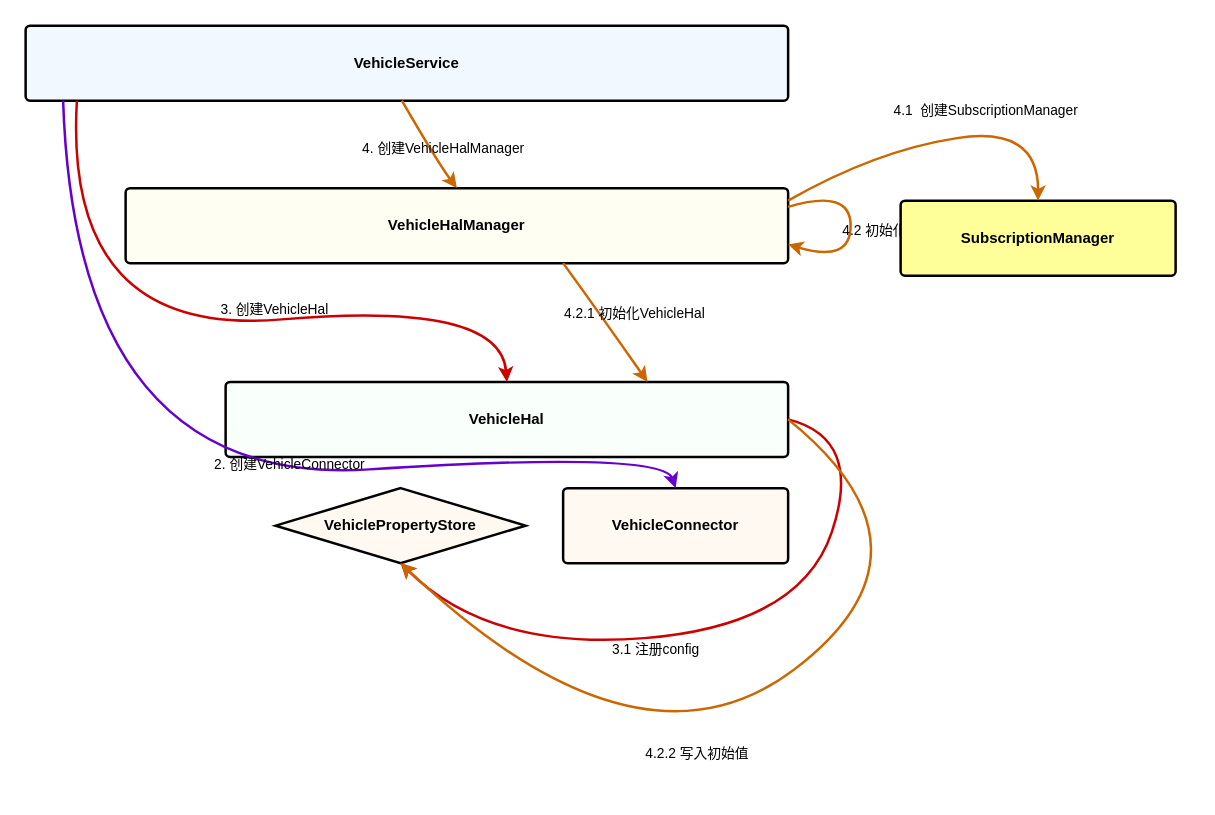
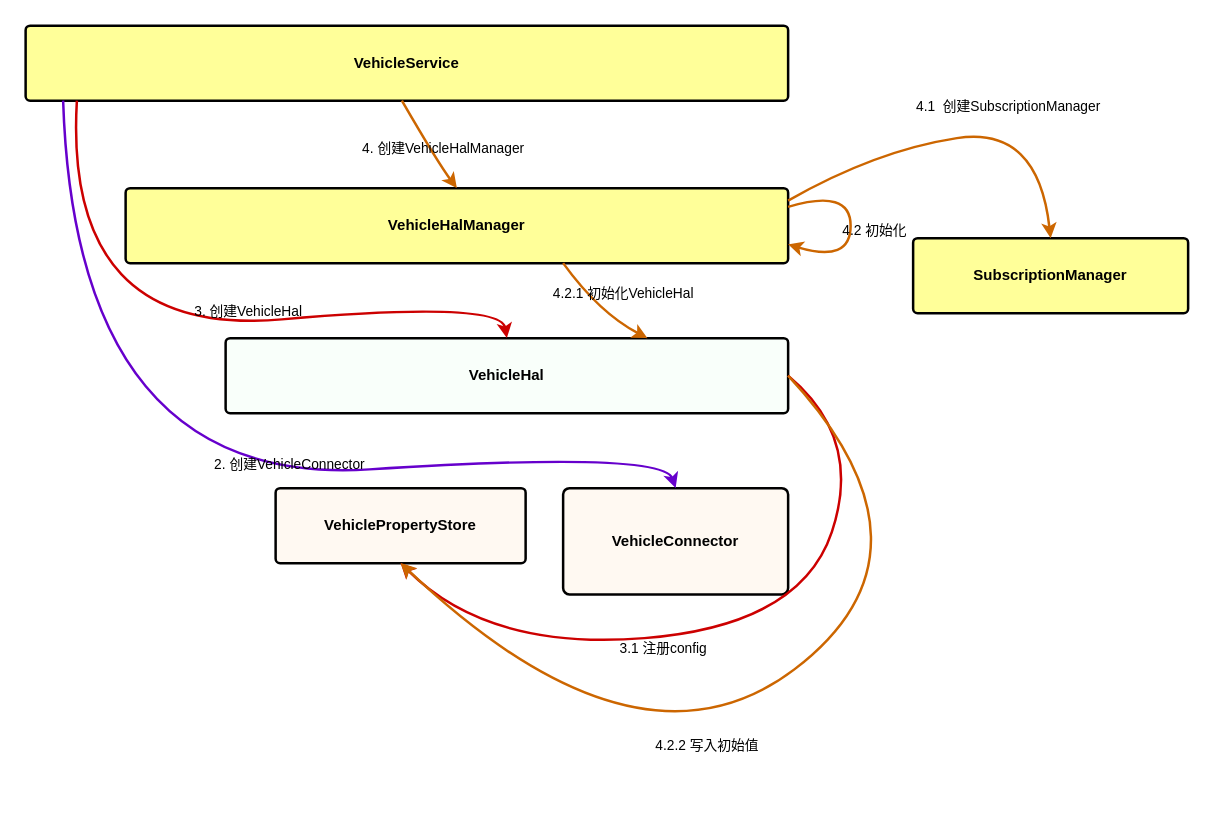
(407, 63) -> (407, 63)
(457, 226) -> (457, 226)
(1038, 238) -> (1051, 276)
(507, 419) -> (507, 376)
(401, 526) -> (401, 526)
(676, 526) -> (676, 541)
